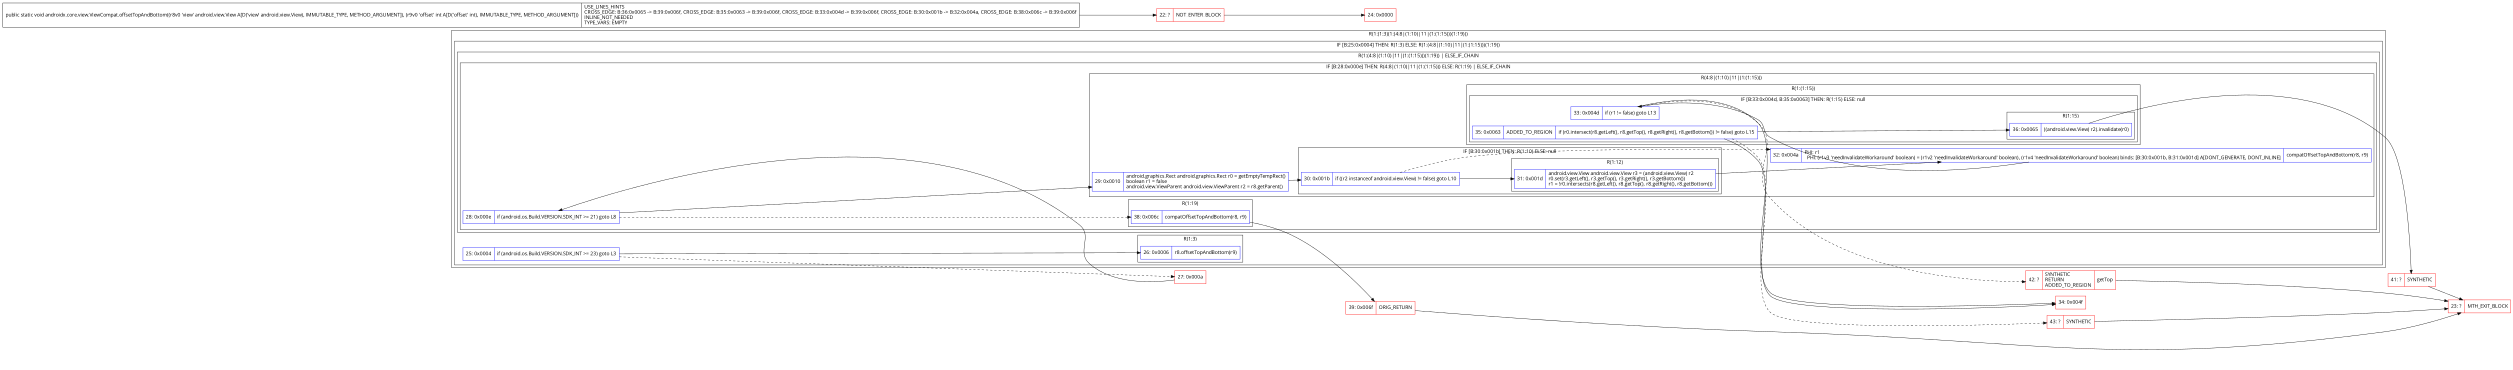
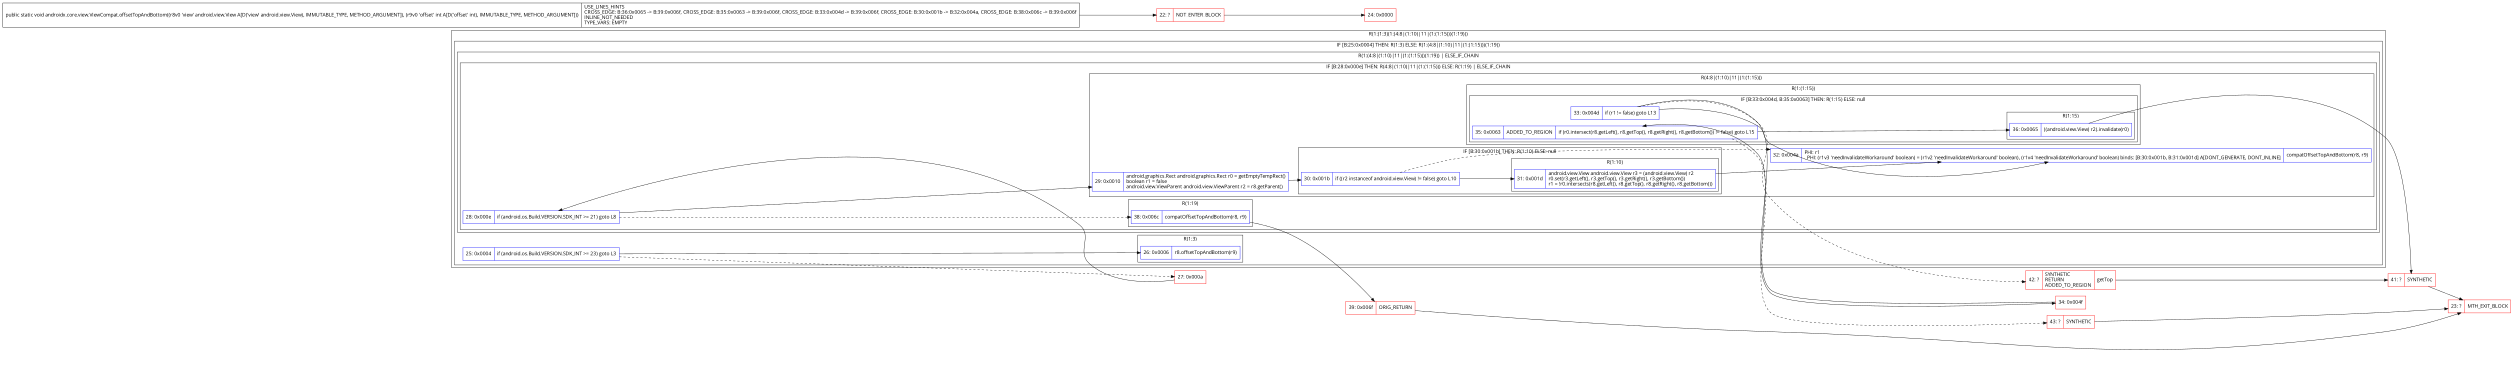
(1828, 159) -> (1844, 169)
(1615, 163) -> (1615, 163)
(2281, 286) -> (2250, 280)
(1821, 306) -> (1784, 295)
